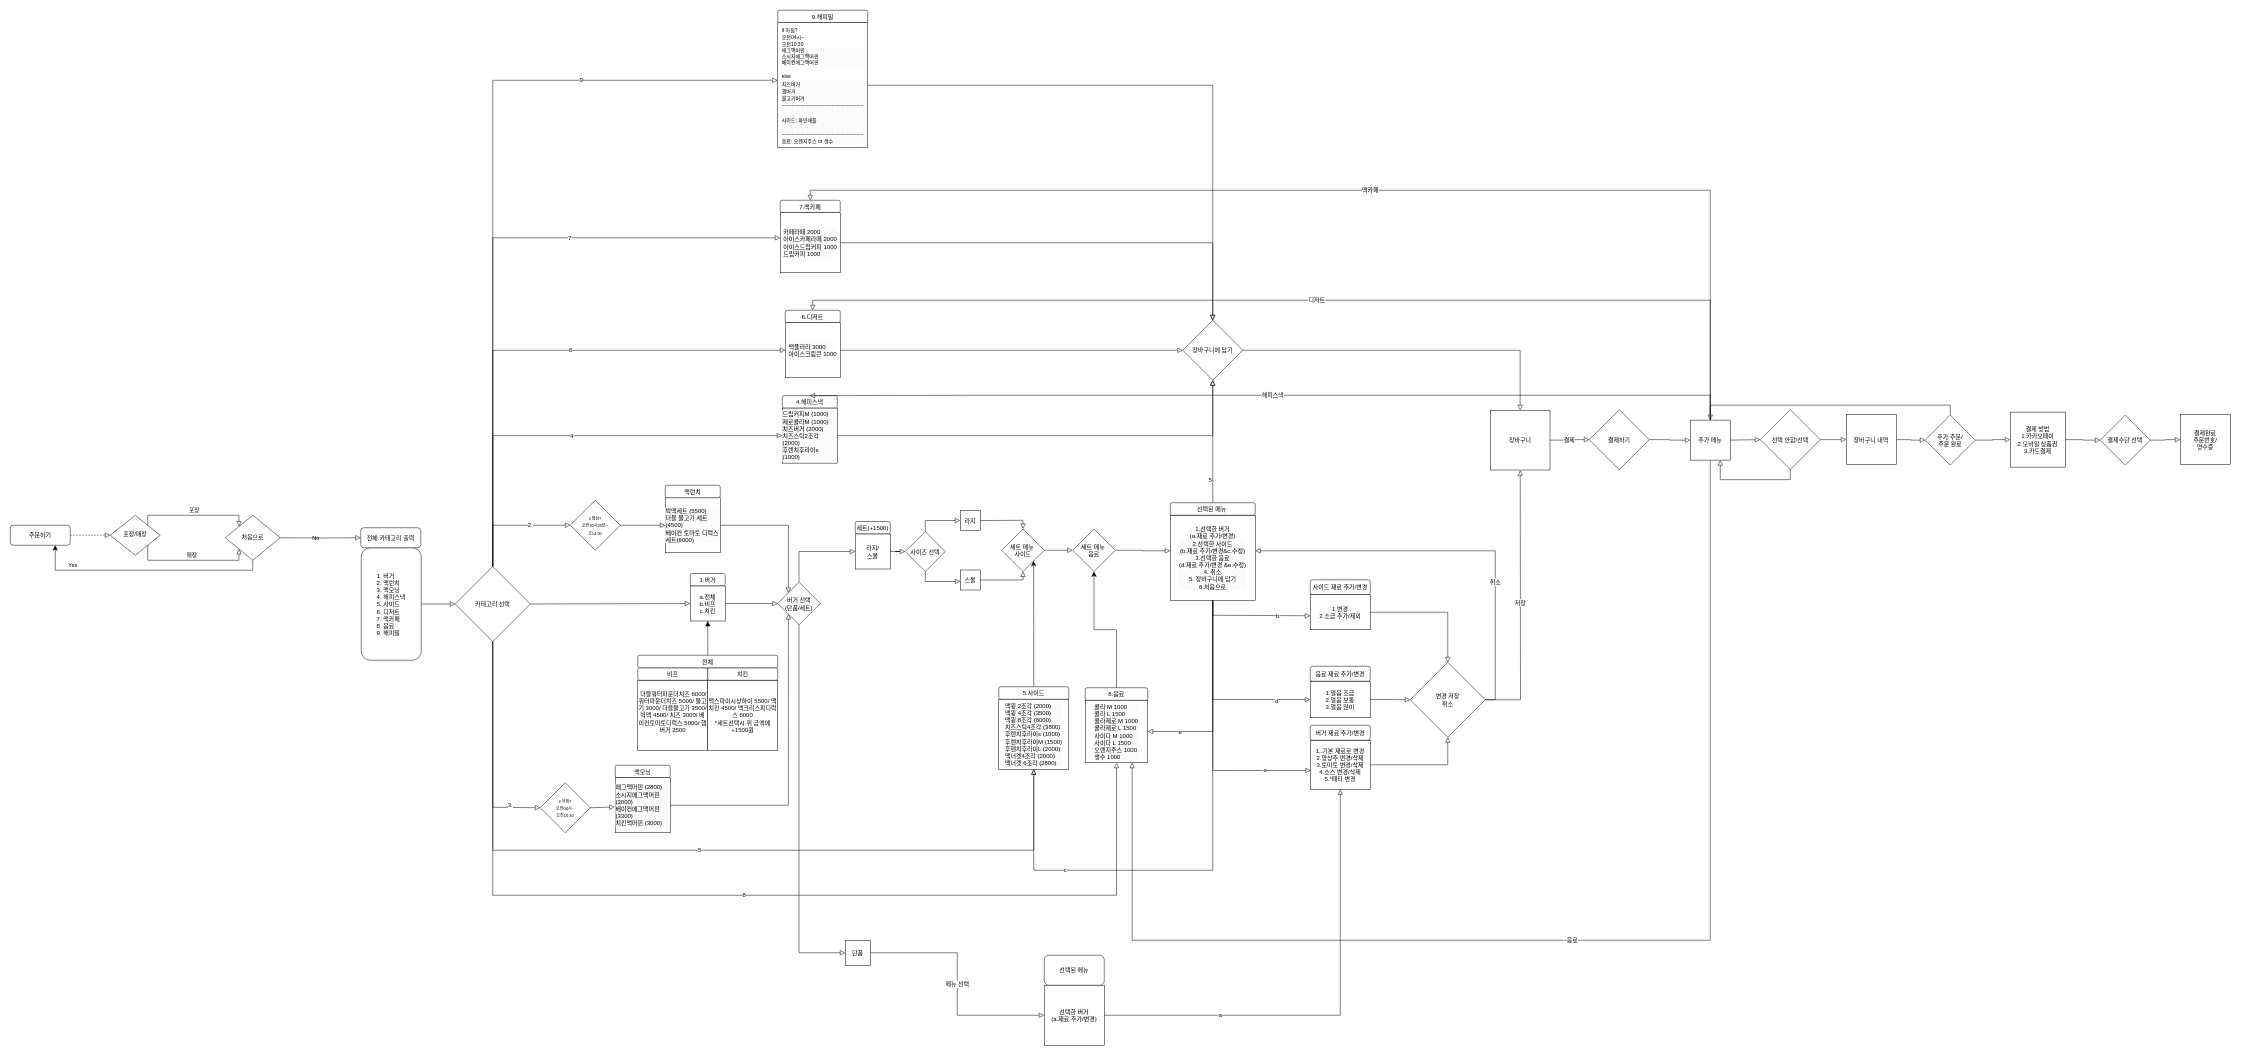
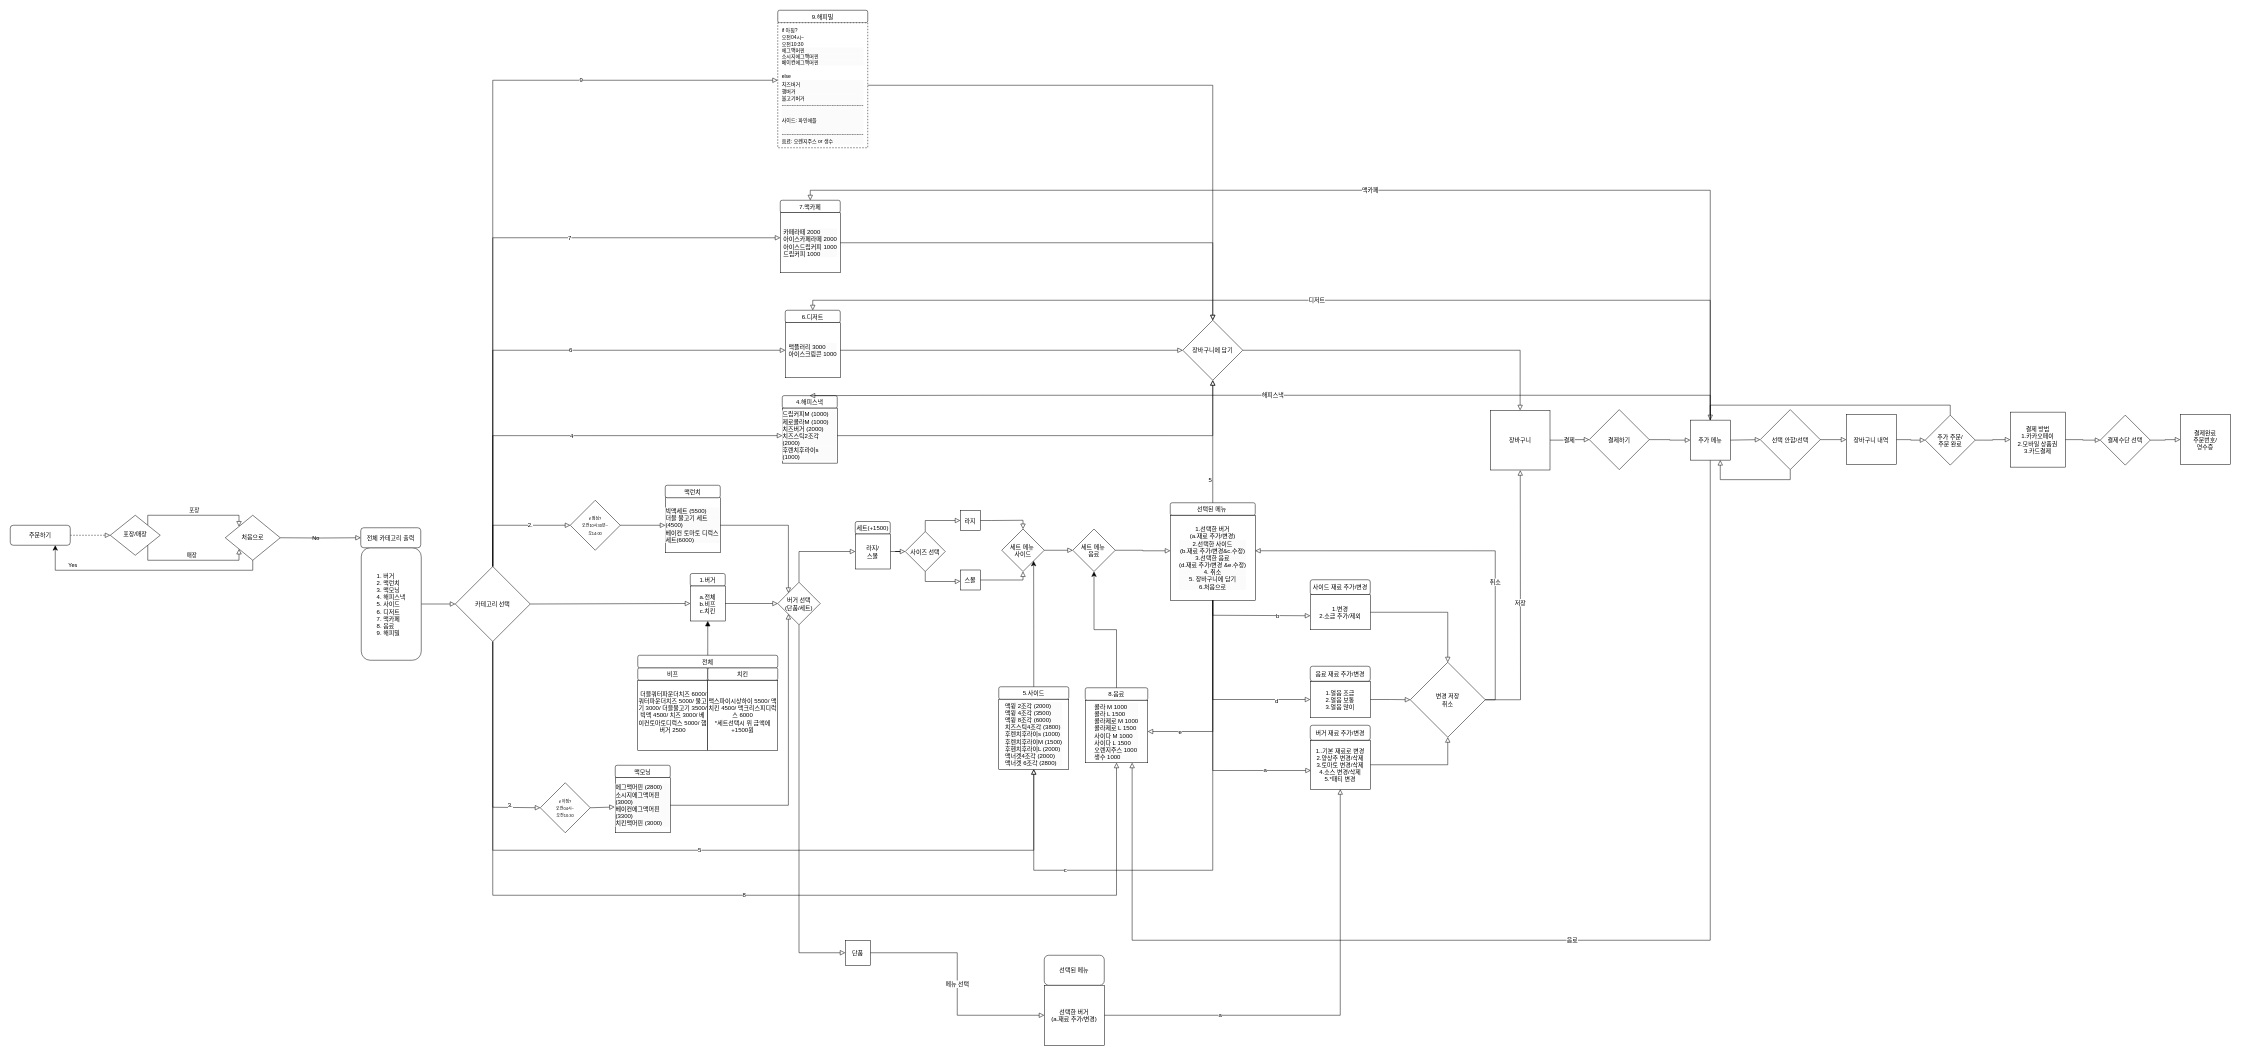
(823, 85) -> (823, 85)
